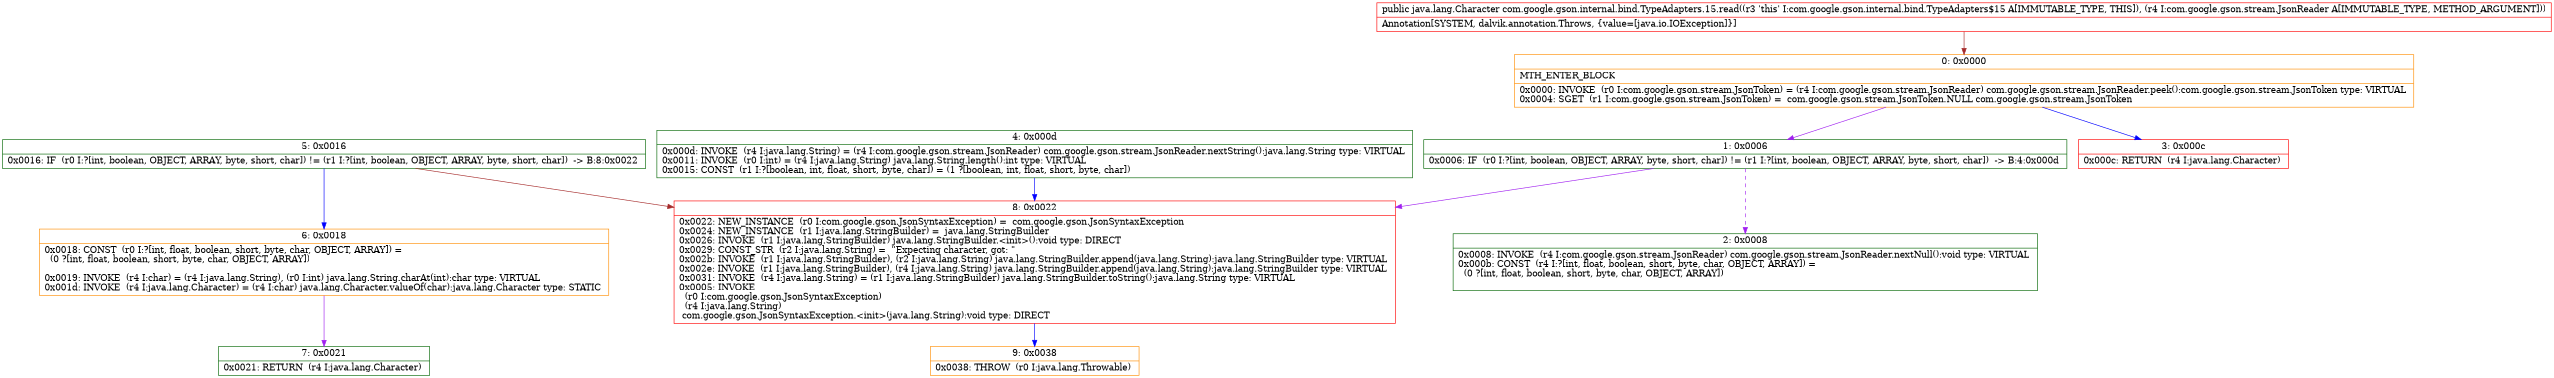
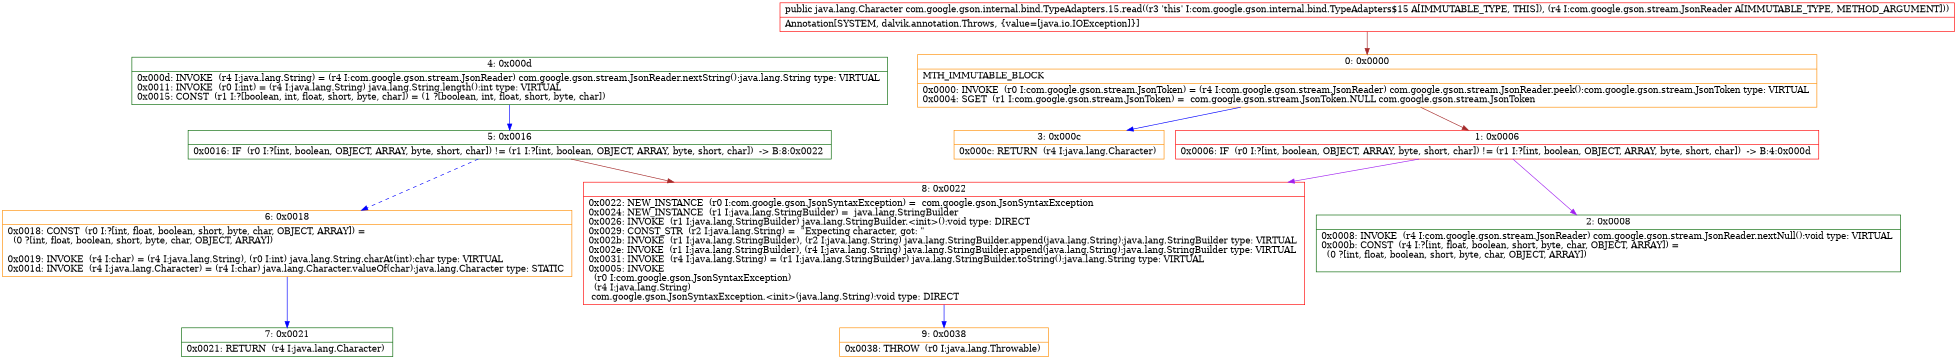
(1568, 76) -> (983, 76)
(1840, 122) -> (1442, 117)
(1745, 154) -> (1497, 145)
(2183, 154) -> (1059, 145)
(1035, 186) -> (510, 114)
(324, 196) -> (423, 183)
(1745, 198) -> (1542, 185)
(324, 318) -> (287, 299)
